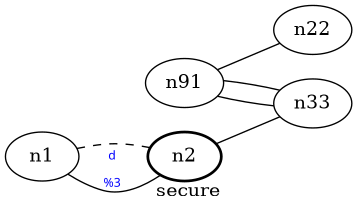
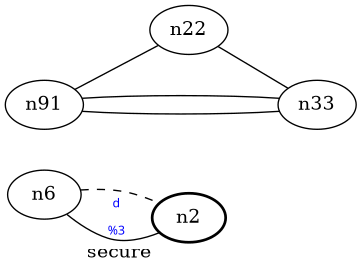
(248, 130) -> (253, 67)
(42, 157) -> (44, 195)
